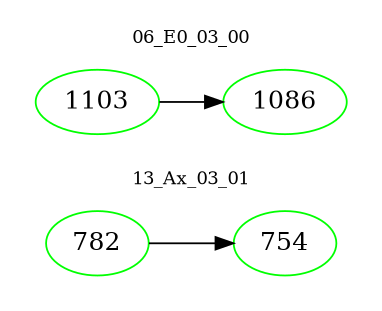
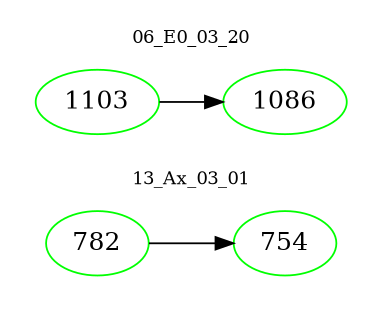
(191, 38) -> (191, 38)
